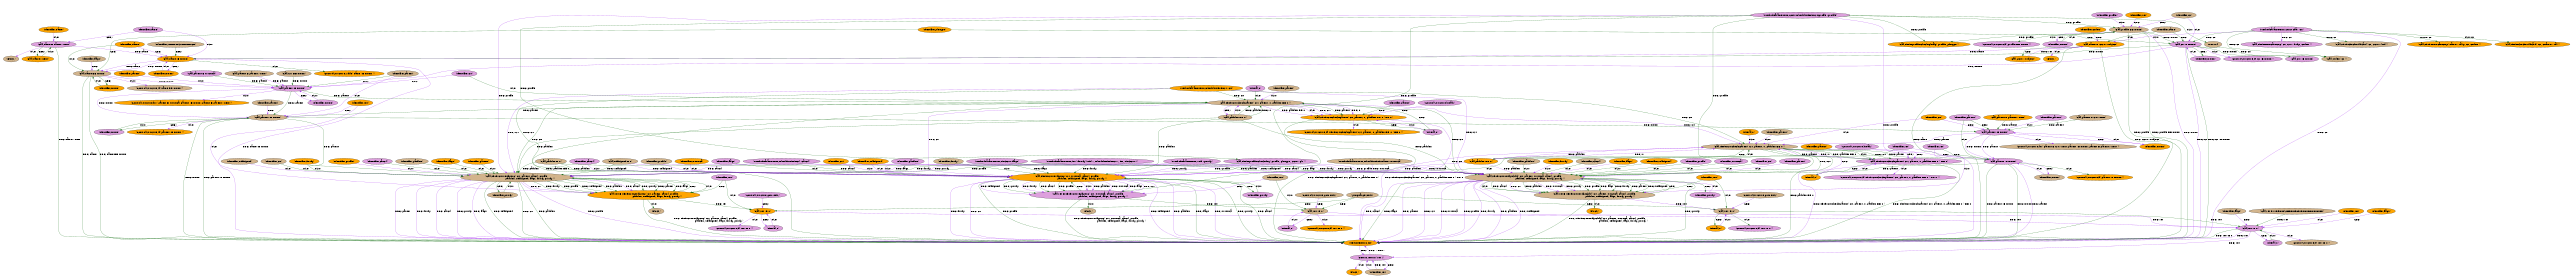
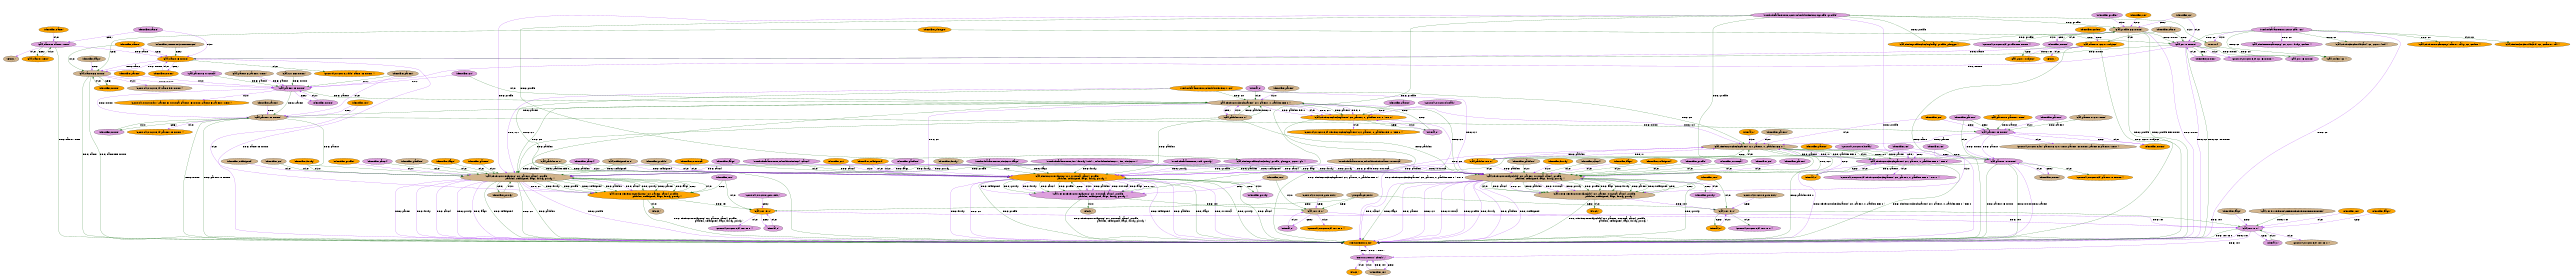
(2185, 34) -> (2225, 34)
(2426, 37) -> (2426, 37)
(1371, 258) -> (1371, 258)
